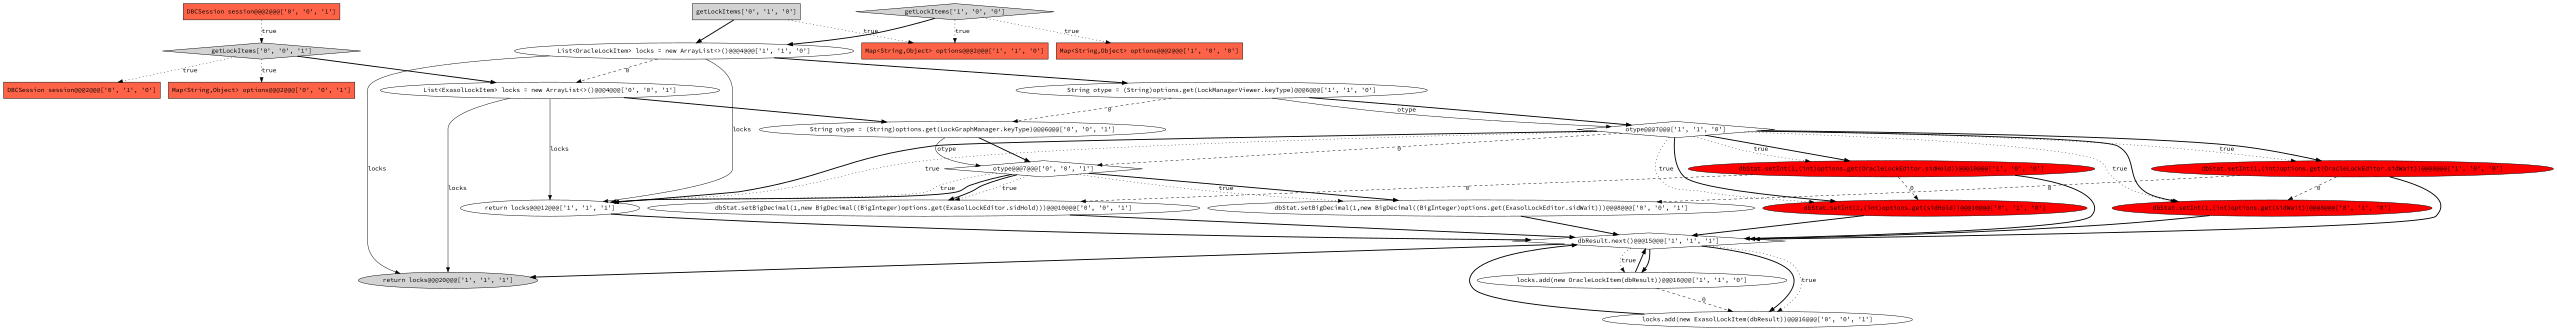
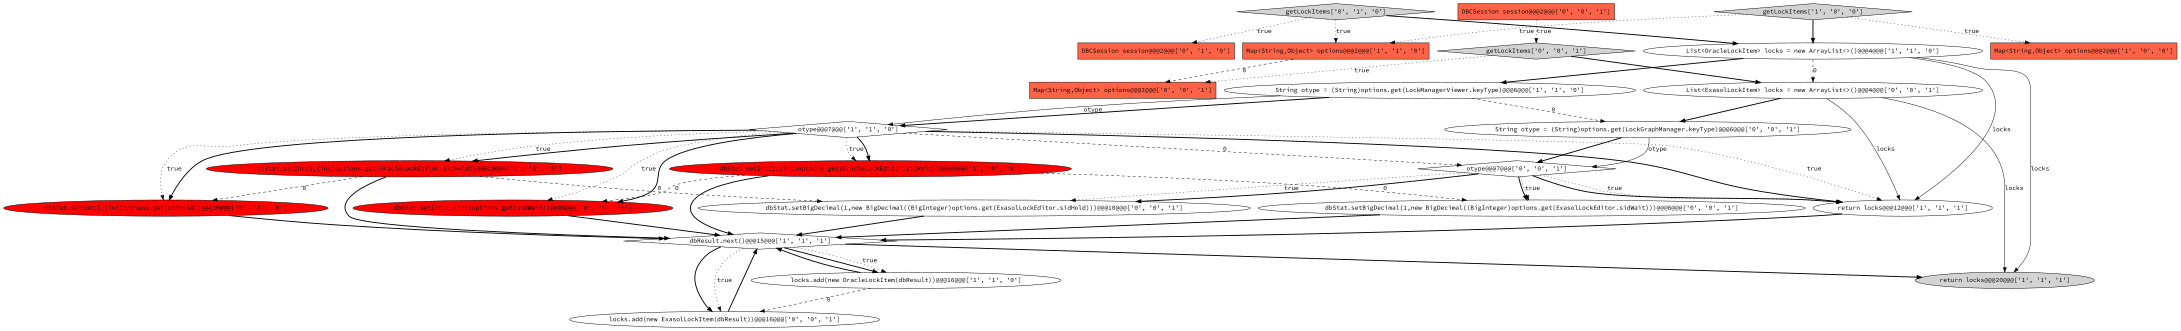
(746, 12) -> (1336, 12)
(179, 69) -> (1253, 30)
none -> (1232, 70)
